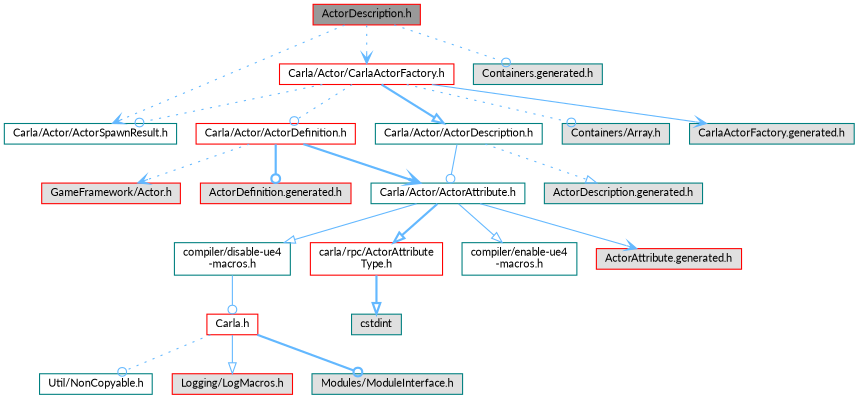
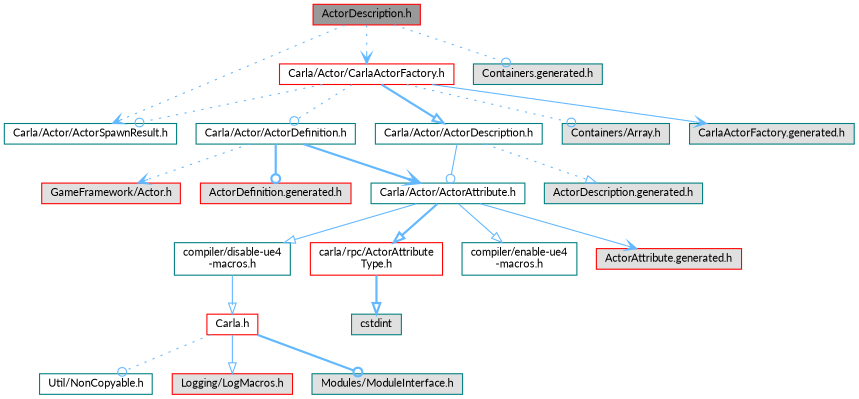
(276, 134) -> (276, 134)
(232, 290) -> (232, 290)
